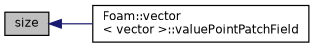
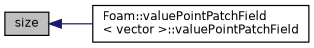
(201, 24) -> (201, 24)
